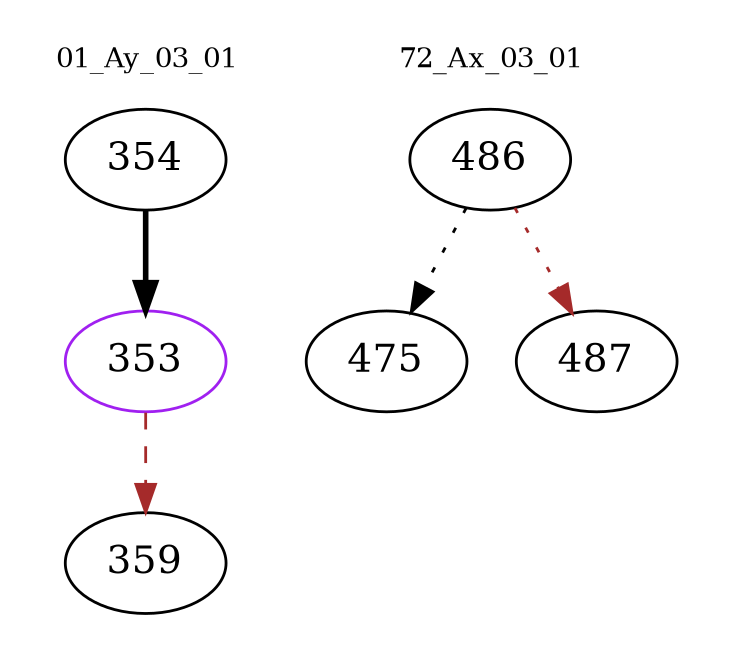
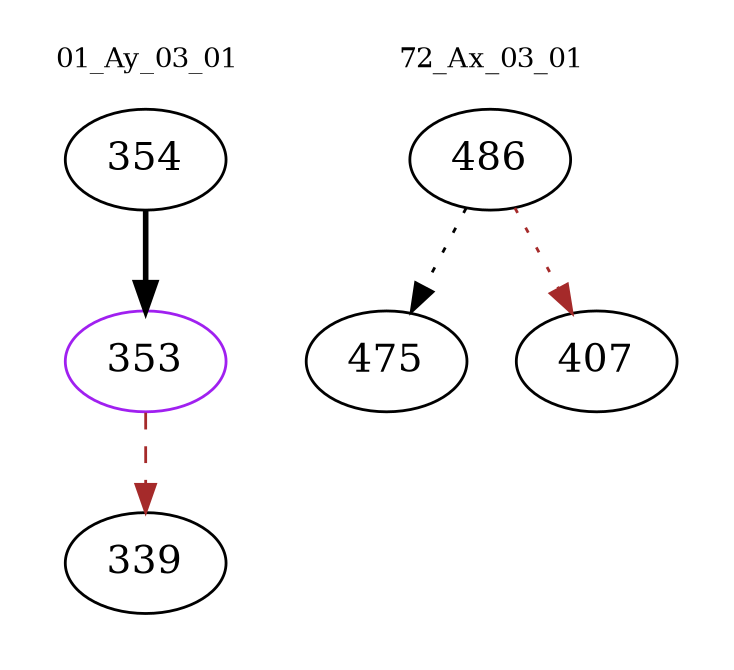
(597, 361) -> (597, 361)
(146, 563) -> (146, 563)
